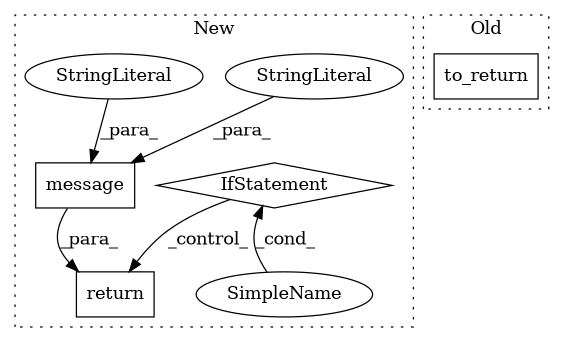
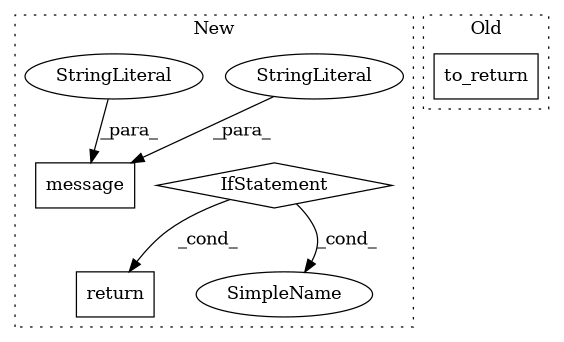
(58, 236) -> none
(208, 240) -> (208, 240)
(255, 246) -> (316, 230)
